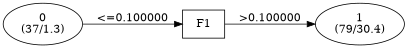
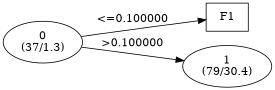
(266, 24) -> (129, 53)
